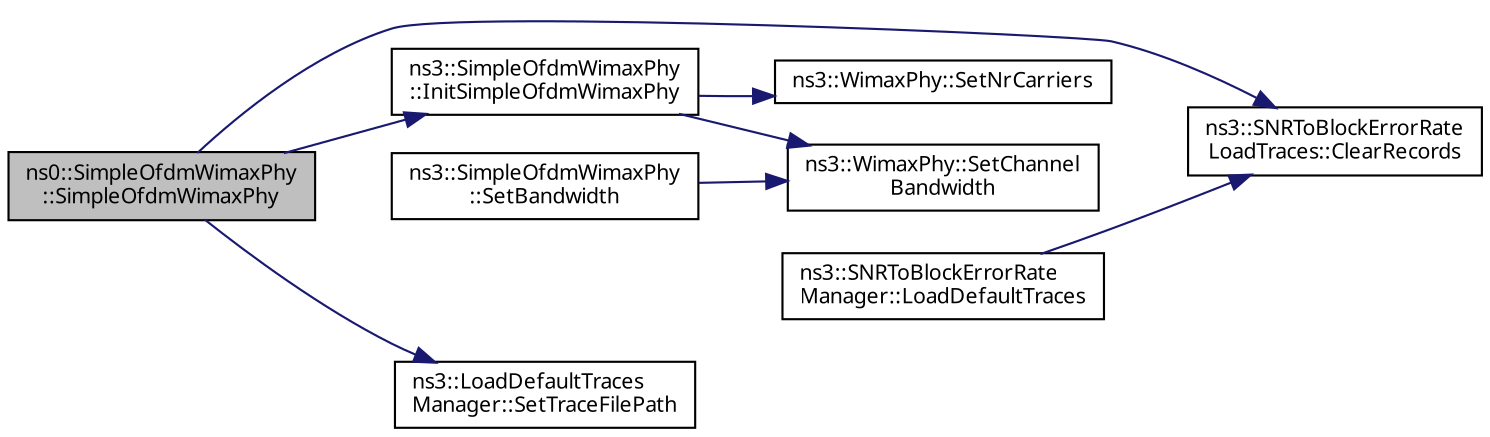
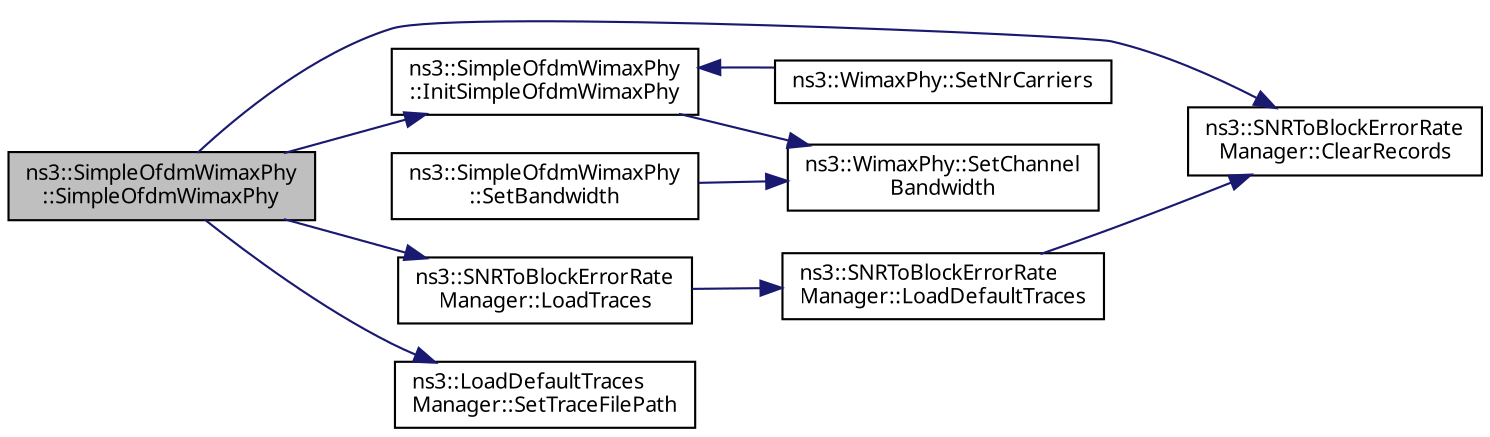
(726, 96) -> (747, 67)
(1335, 141) -> (1335, 141)
(162, 186) -> (162, 186)
none -> (545, 290)
